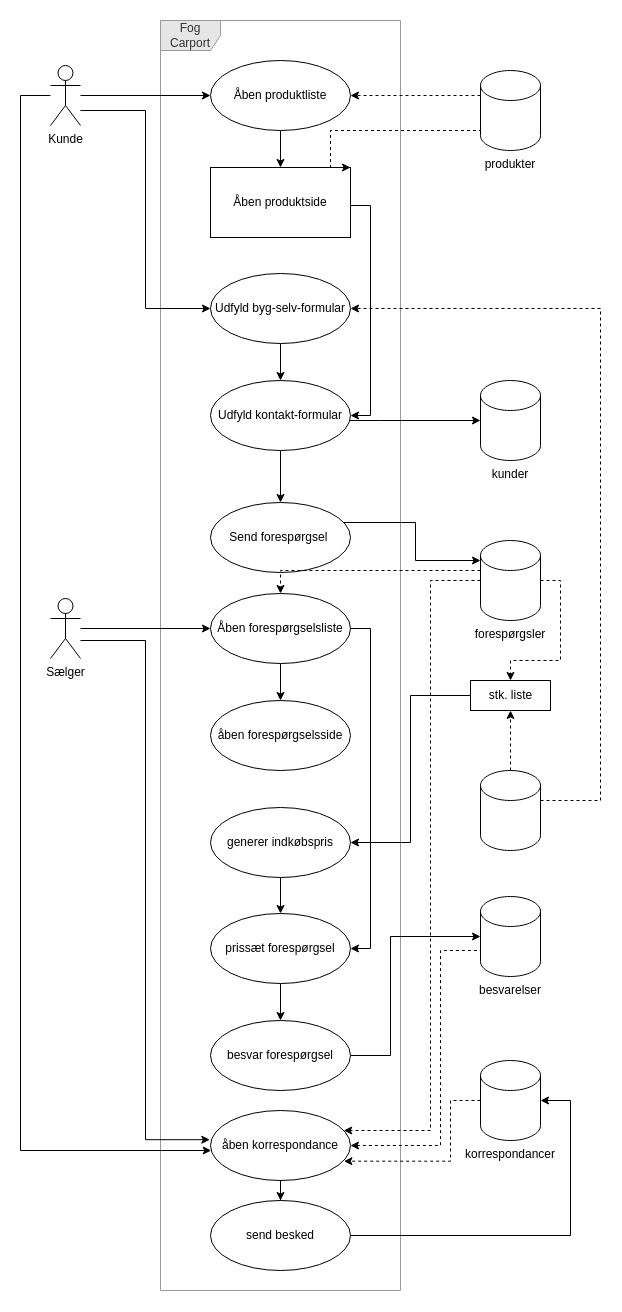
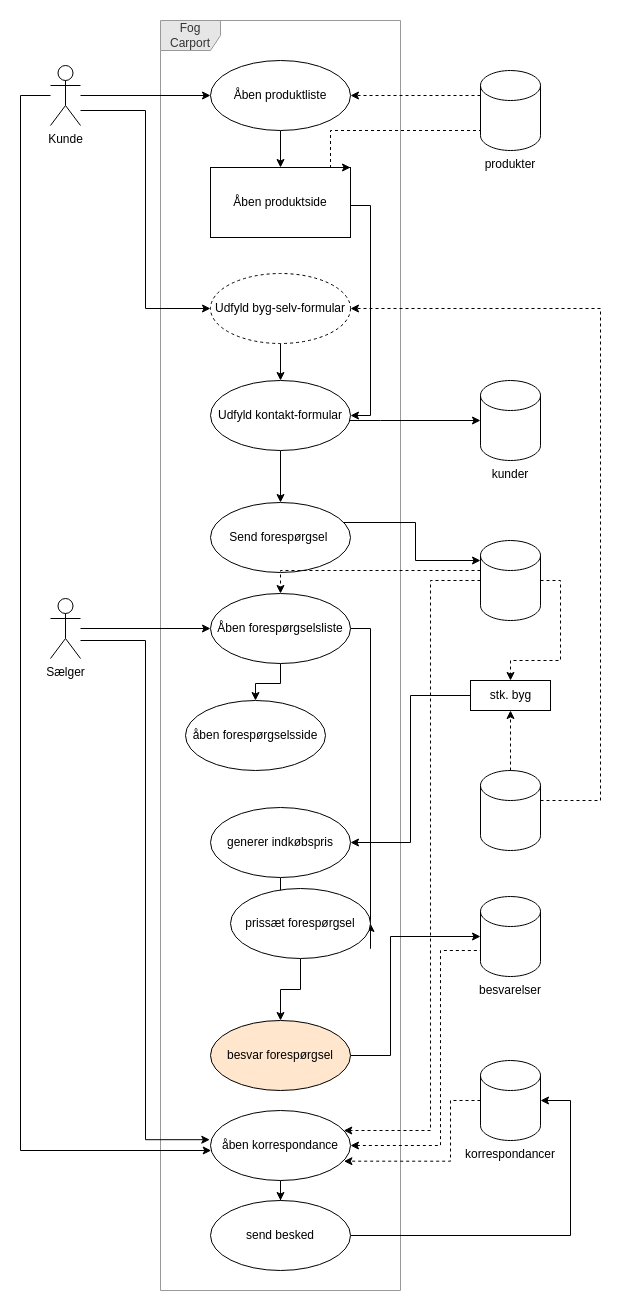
(281, 309) -> (281, 309)
(511, 635) -> none
(511, 696) -> (511, 696)
(281, 736) -> (256, 736)
(281, 949) -> (301, 924)
(281, 1056) -> (281, 1056)
